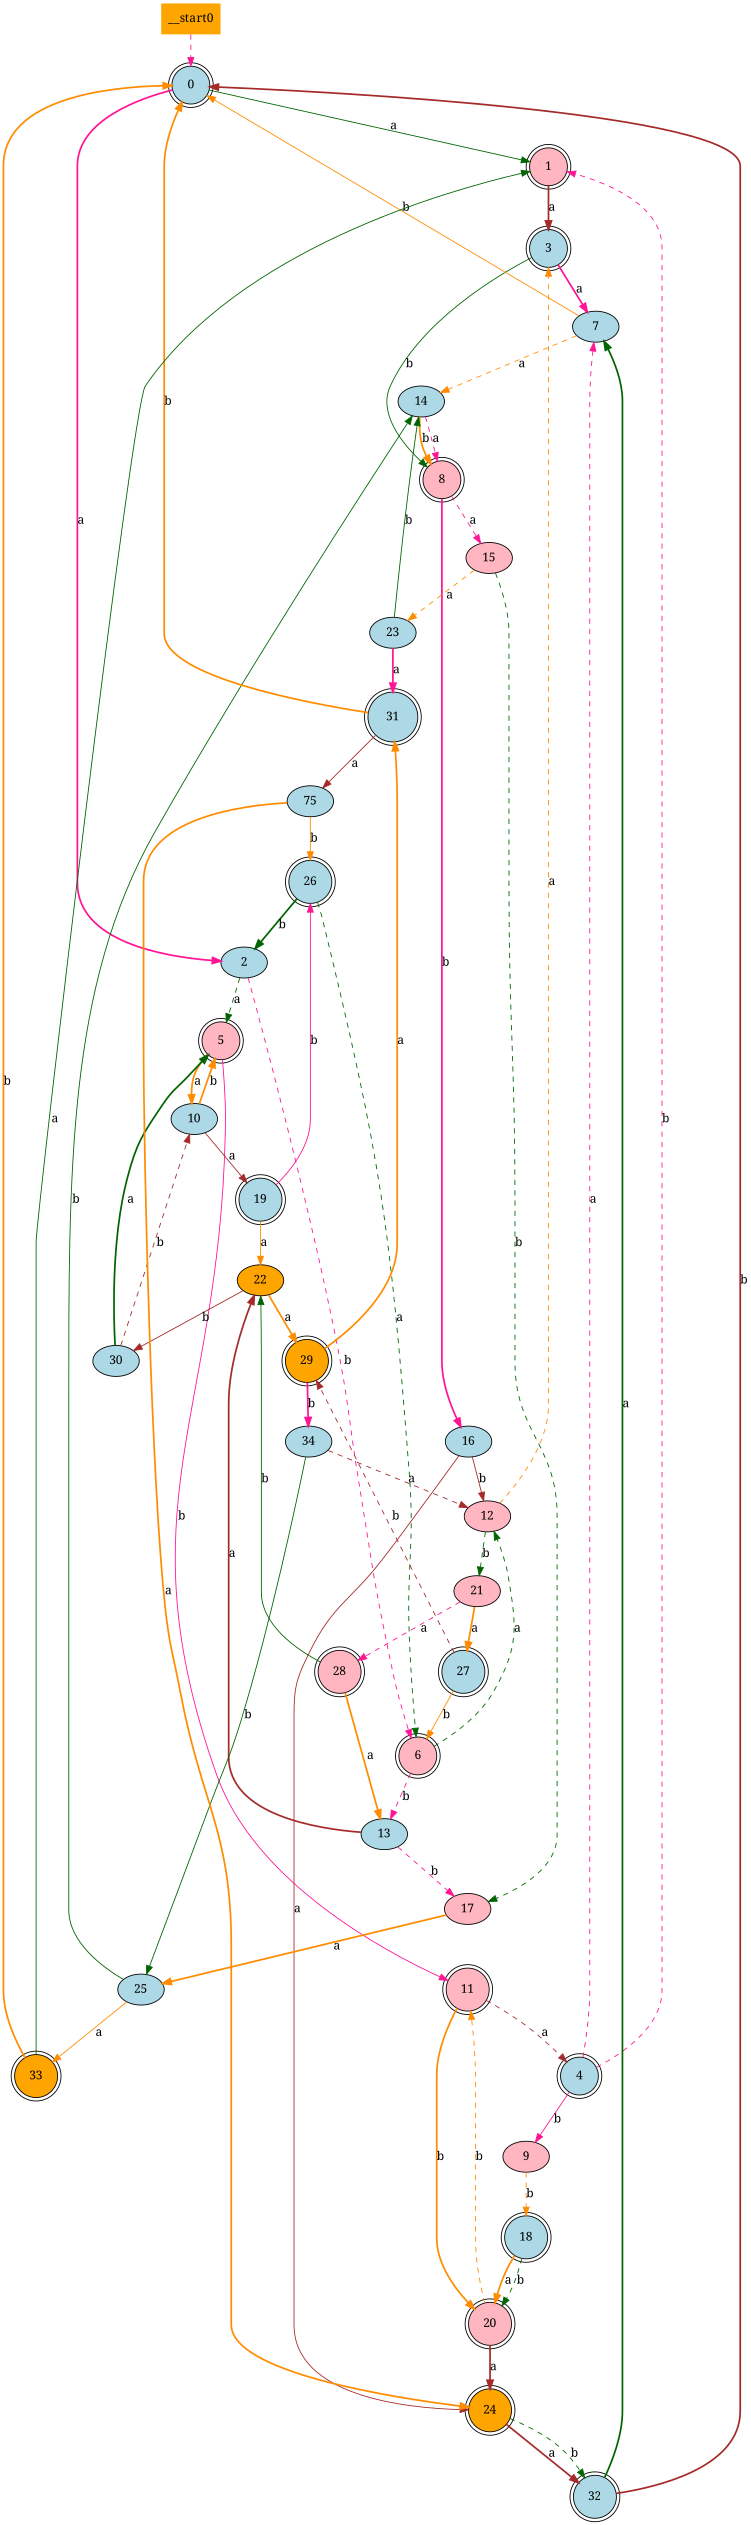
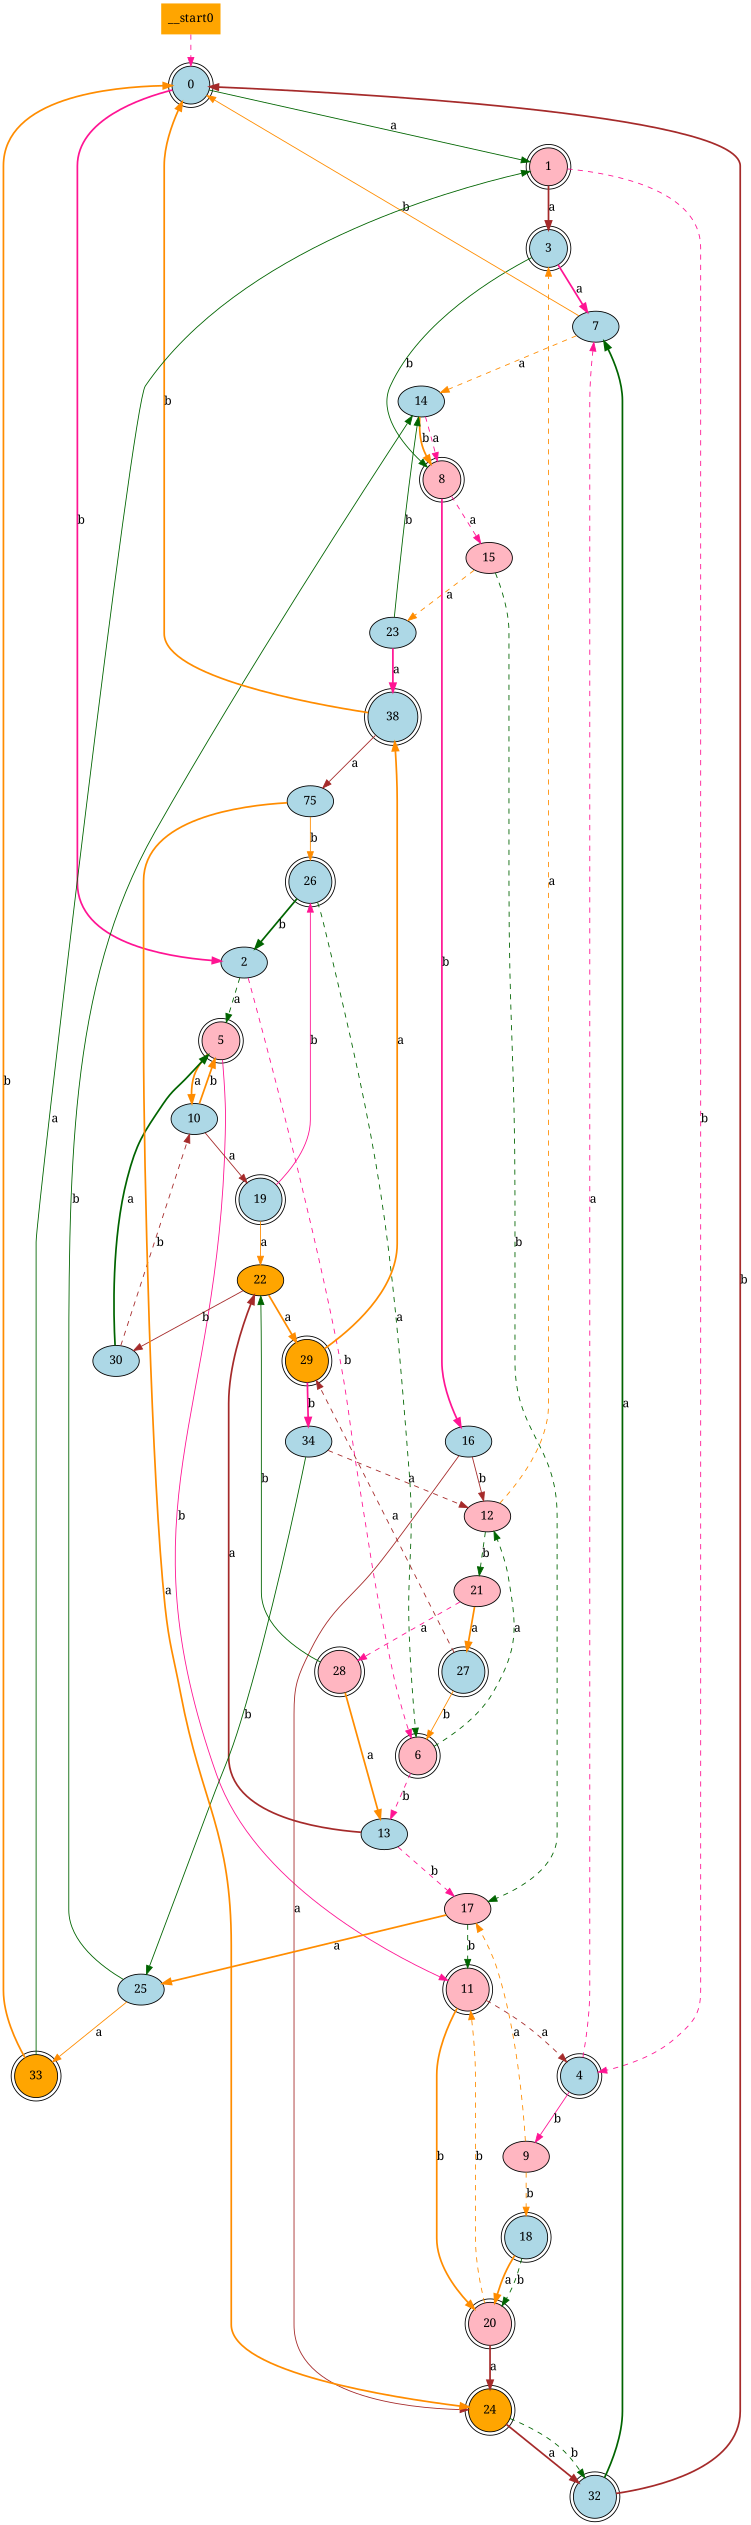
(81, 521) -> (81, 521)
(393, 717) -> (393, 717)
(662, 1111) -> (701, 1101)
(396, 1516) -> (396, 1516)
none -> (468, 1942)
none -> (513, 2034)
